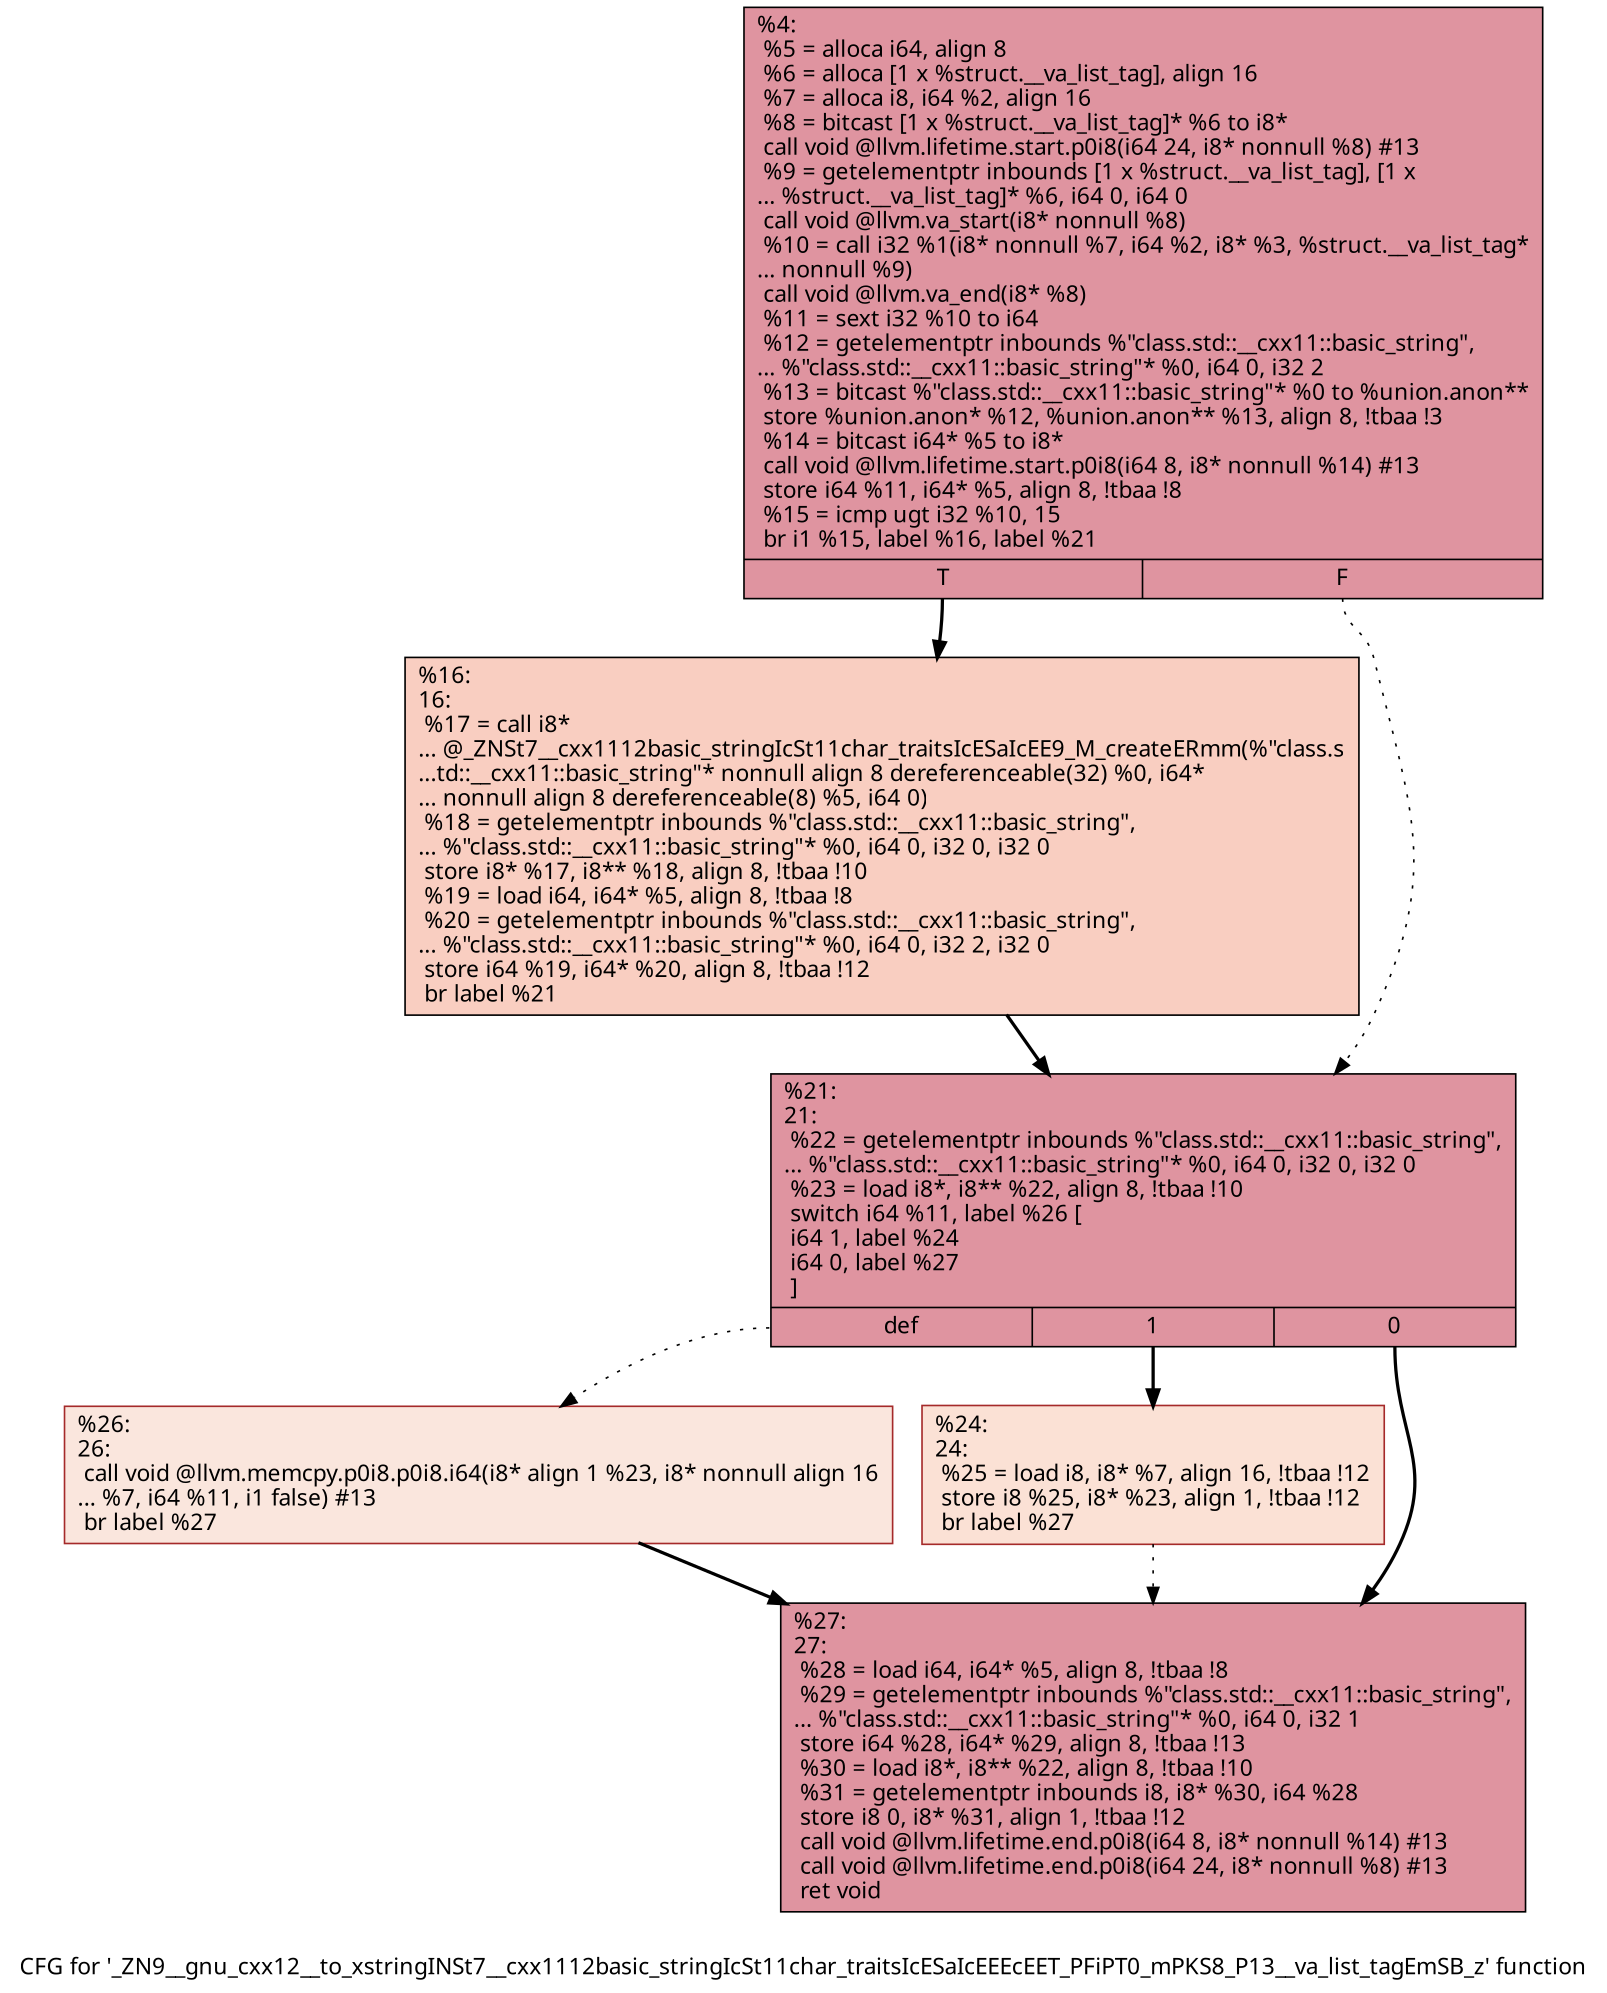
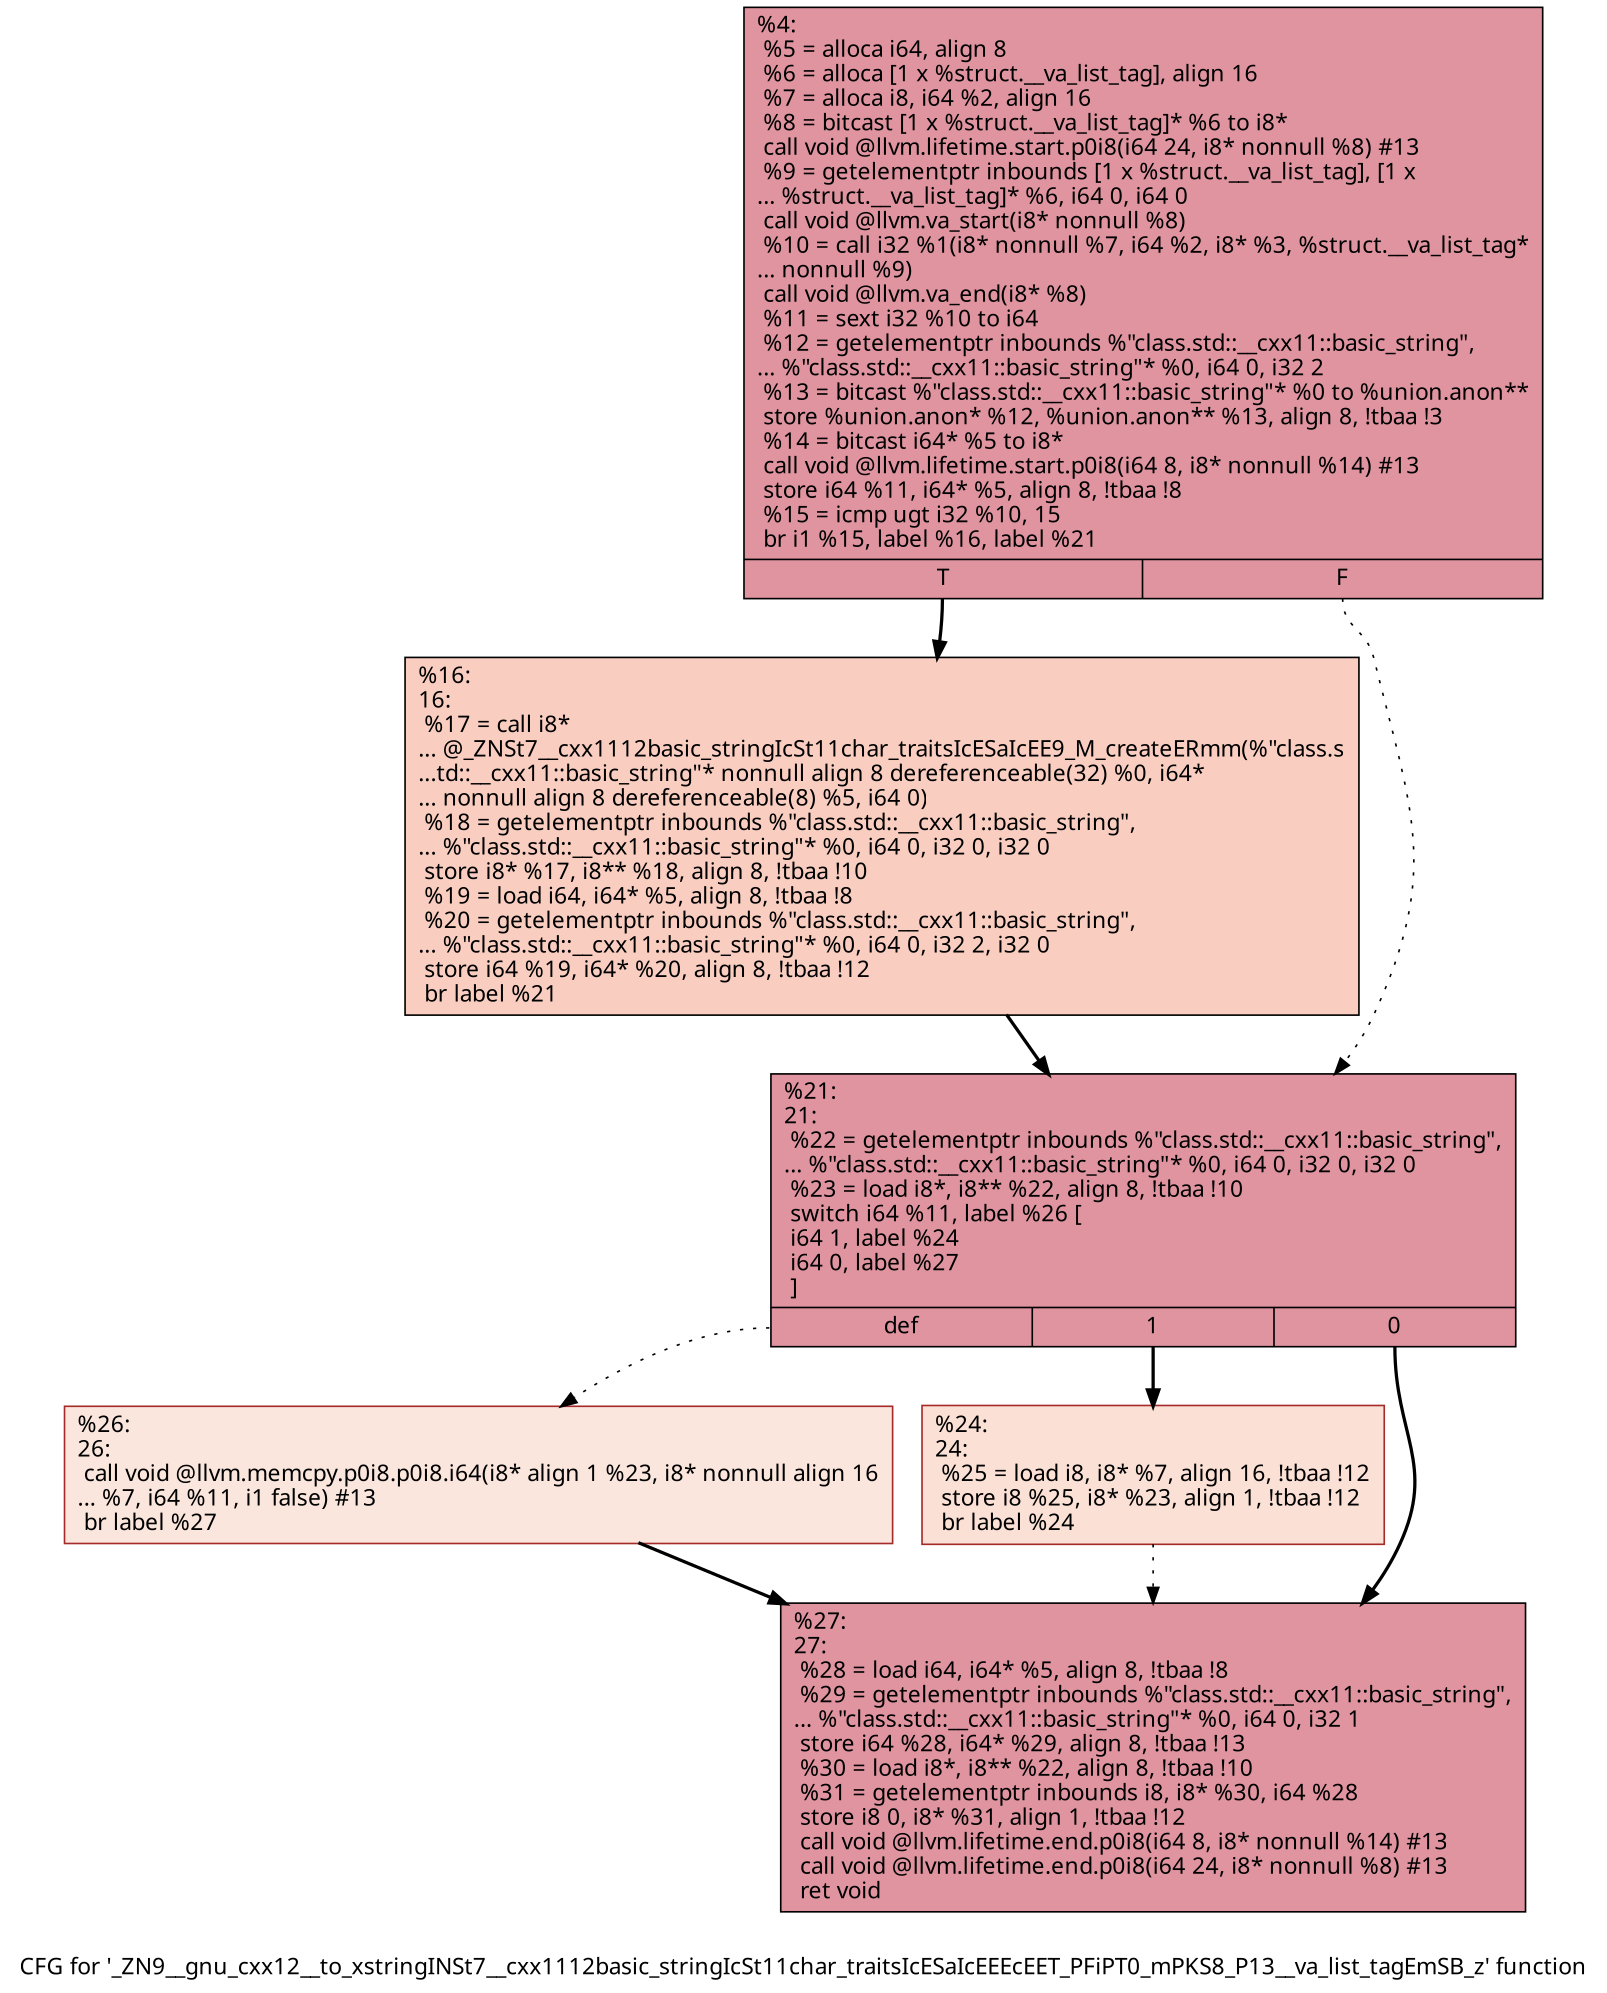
(1005, 1523) -> (1005, 1523)
